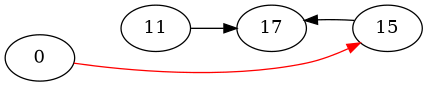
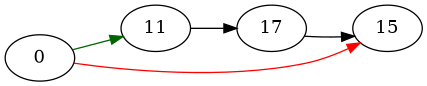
(336, 20) -> (323, 37)
none -> (92, 45)
